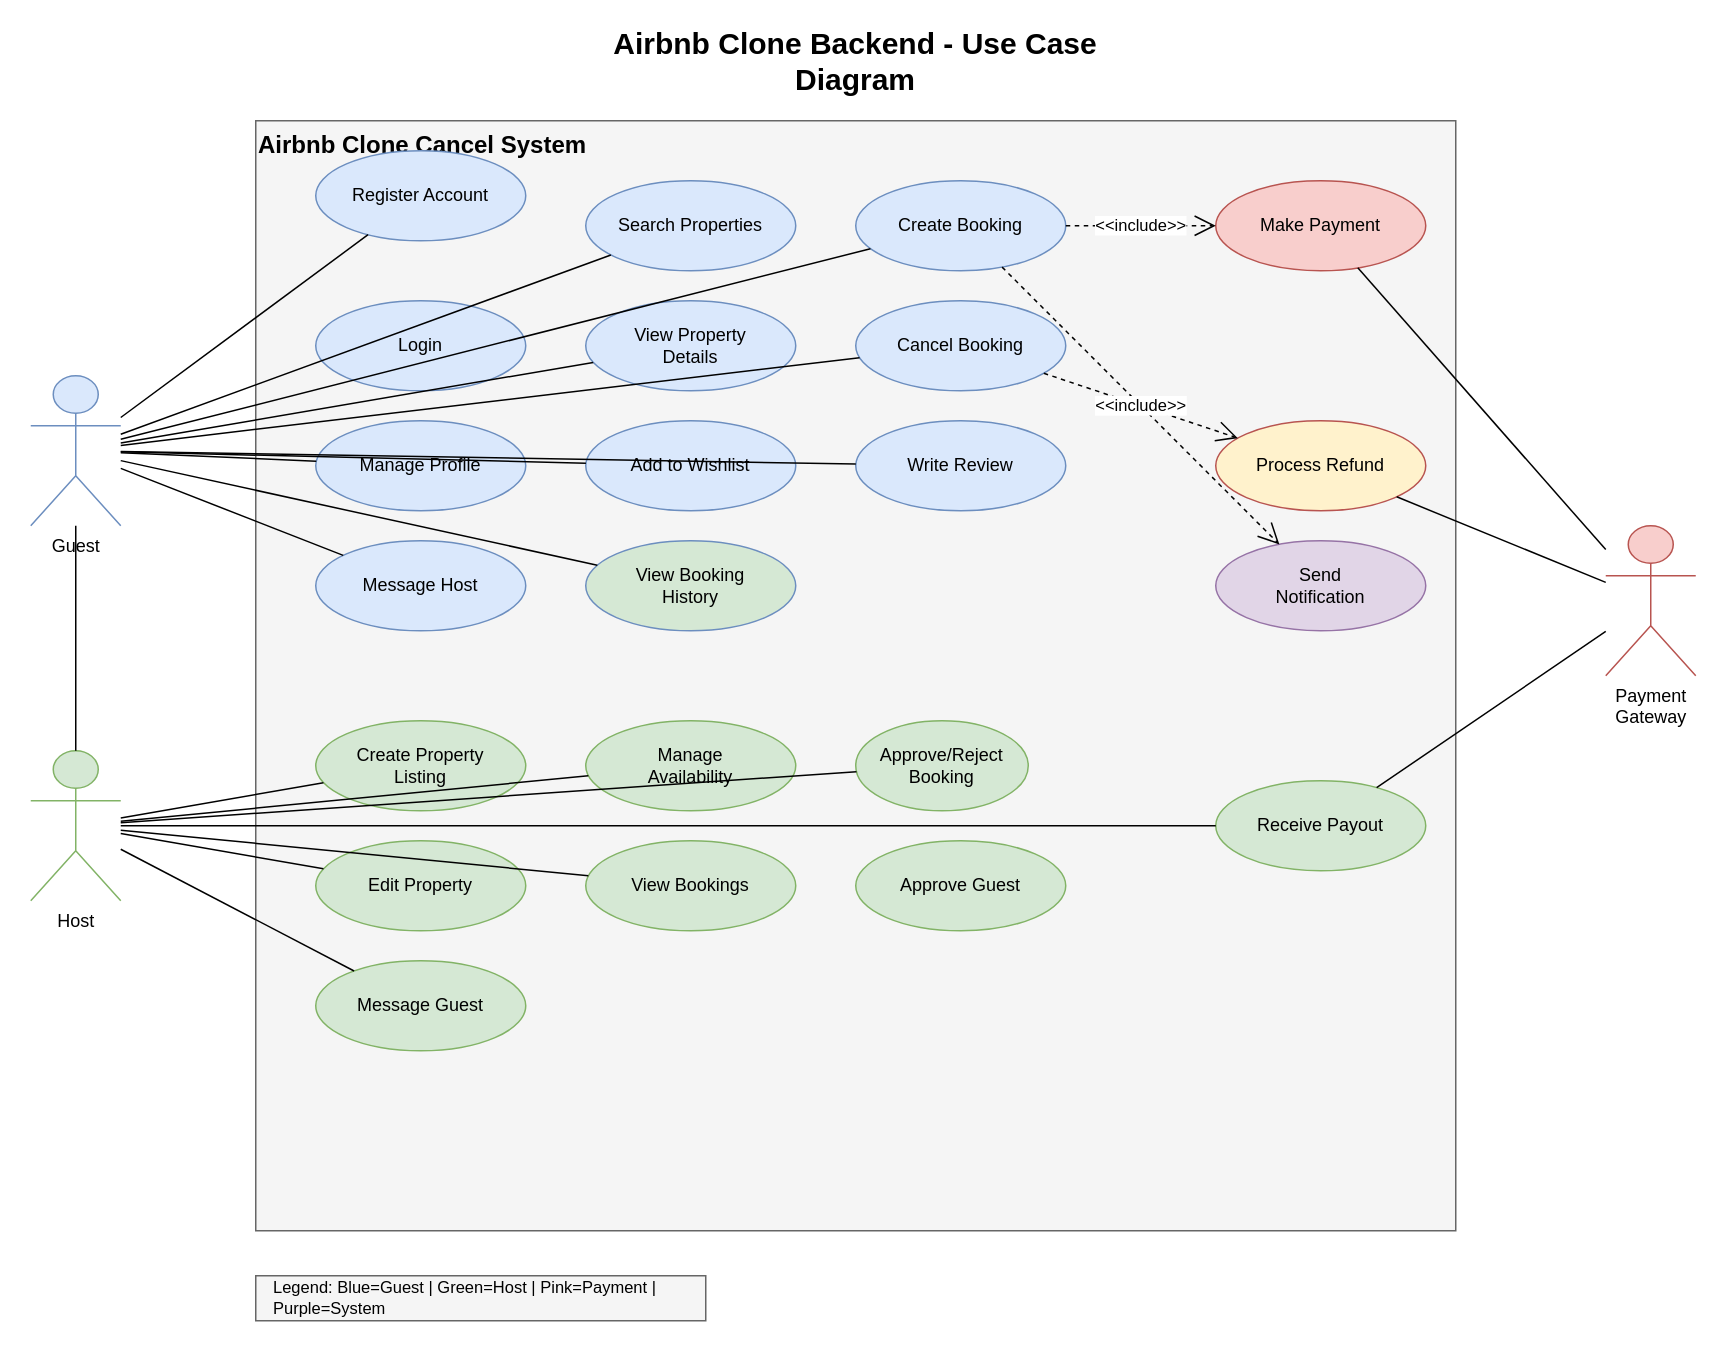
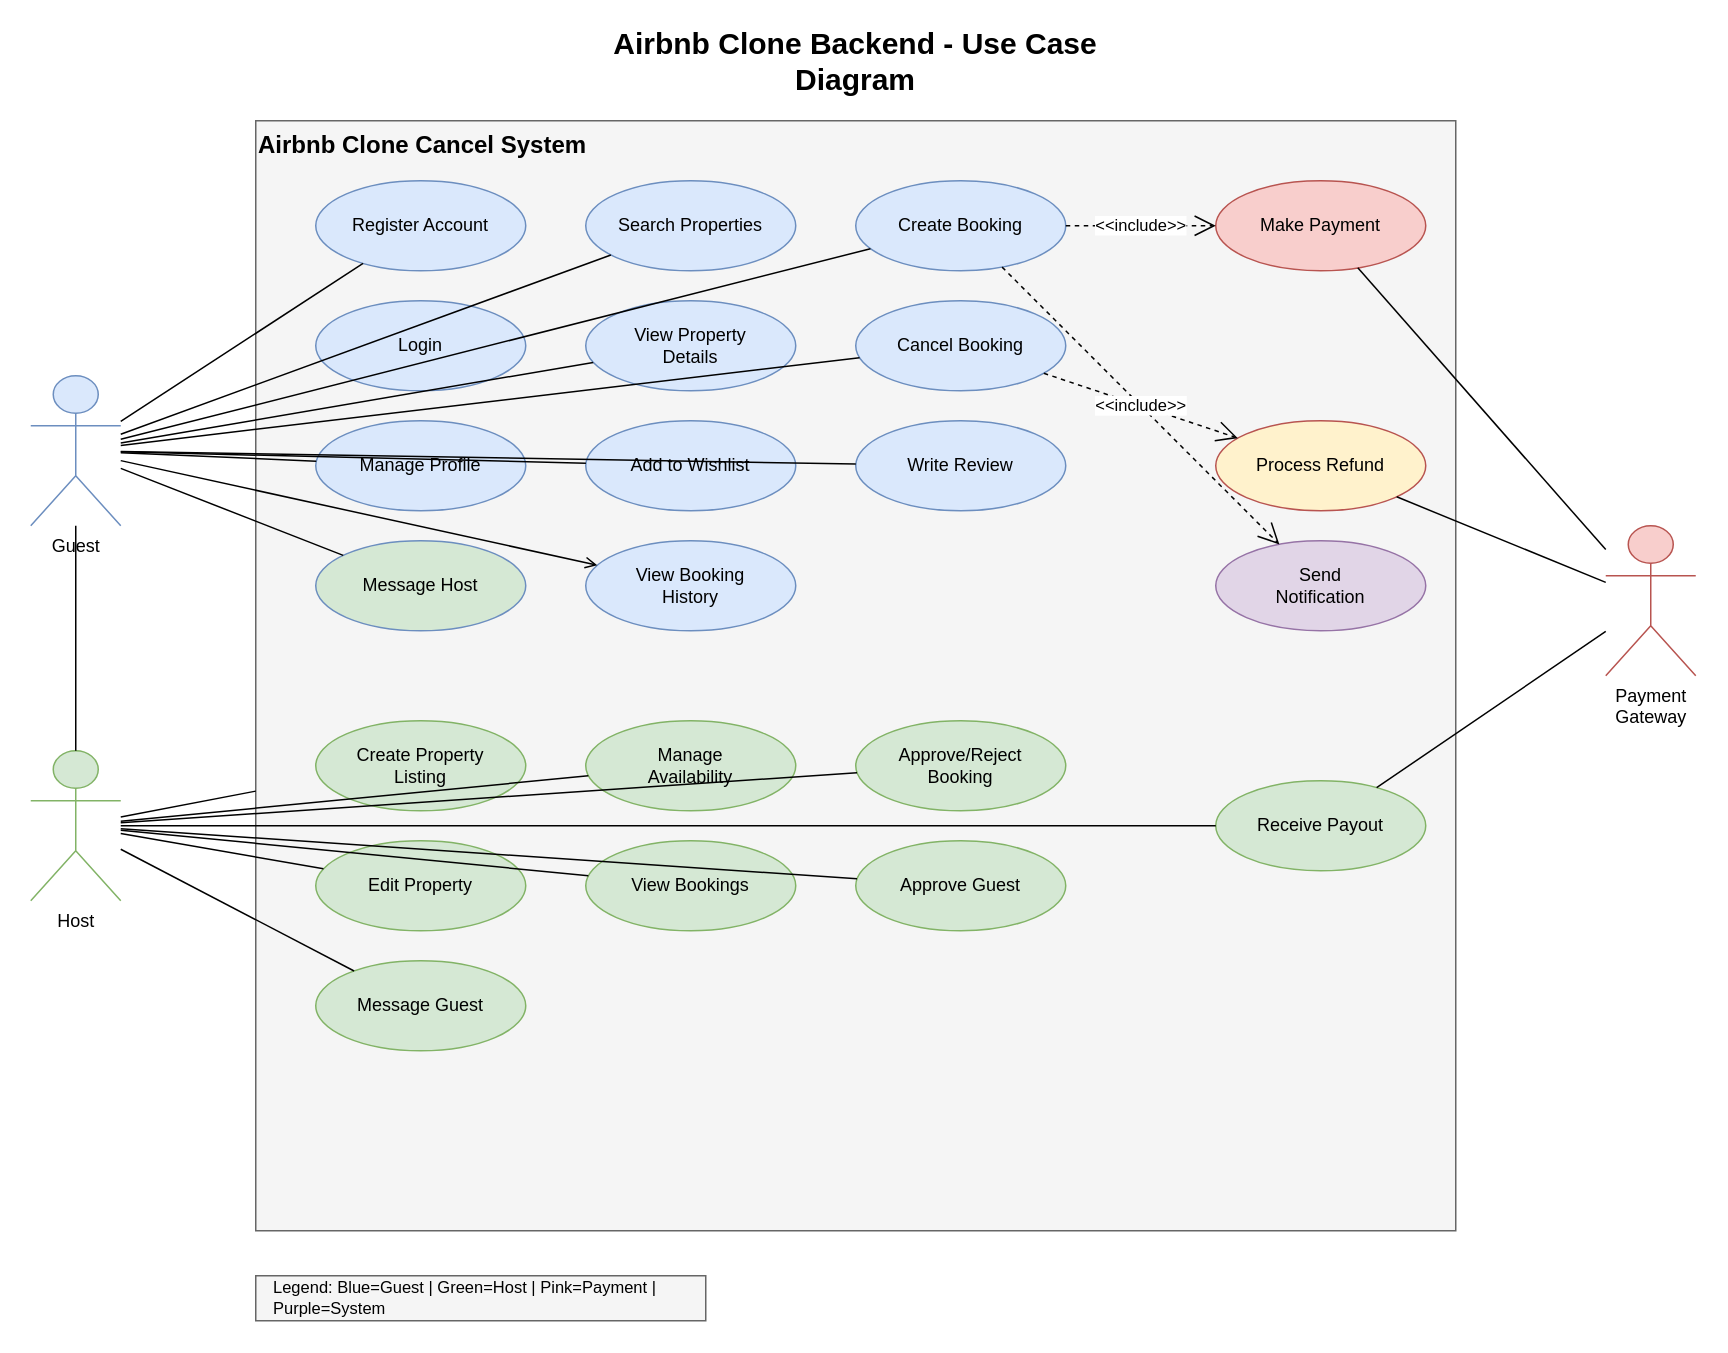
(421, 196) -> (421, 226)
(591, 564) -> (591, 564)
(421, 586) -> (421, 586)
(691, 586) -> (691, 586)
(942, 766) -> (961, 766)
(222, 800) -> (188, 804)
none -> (488, 854)
